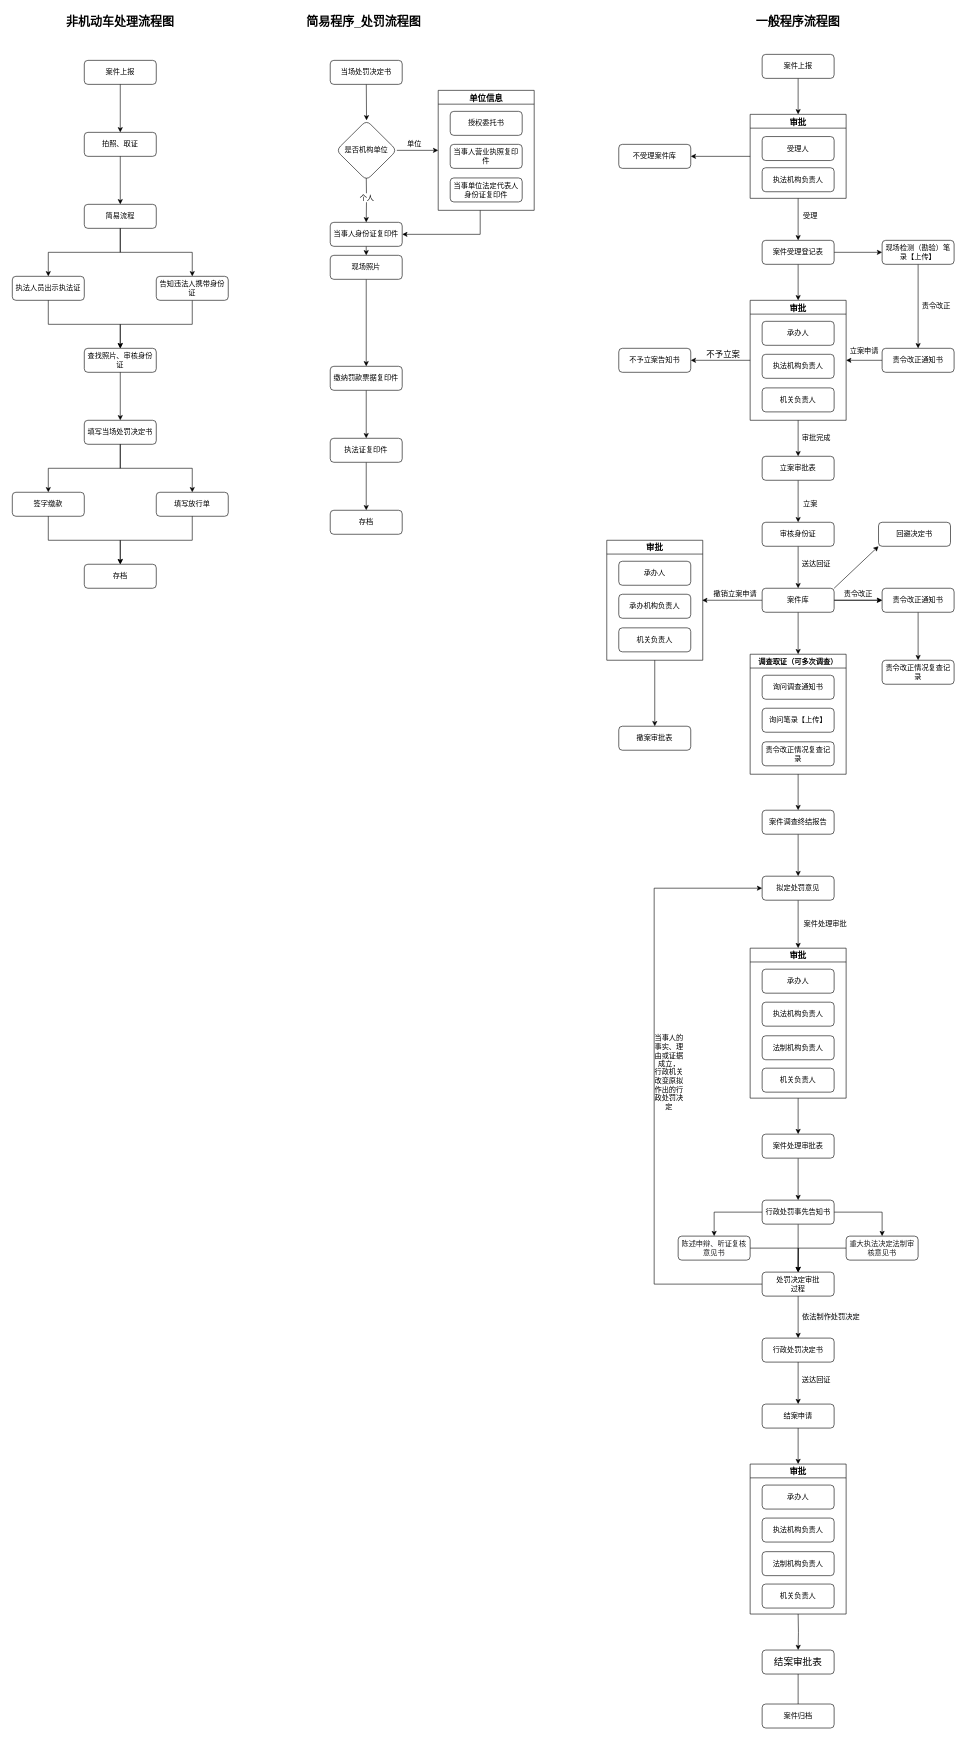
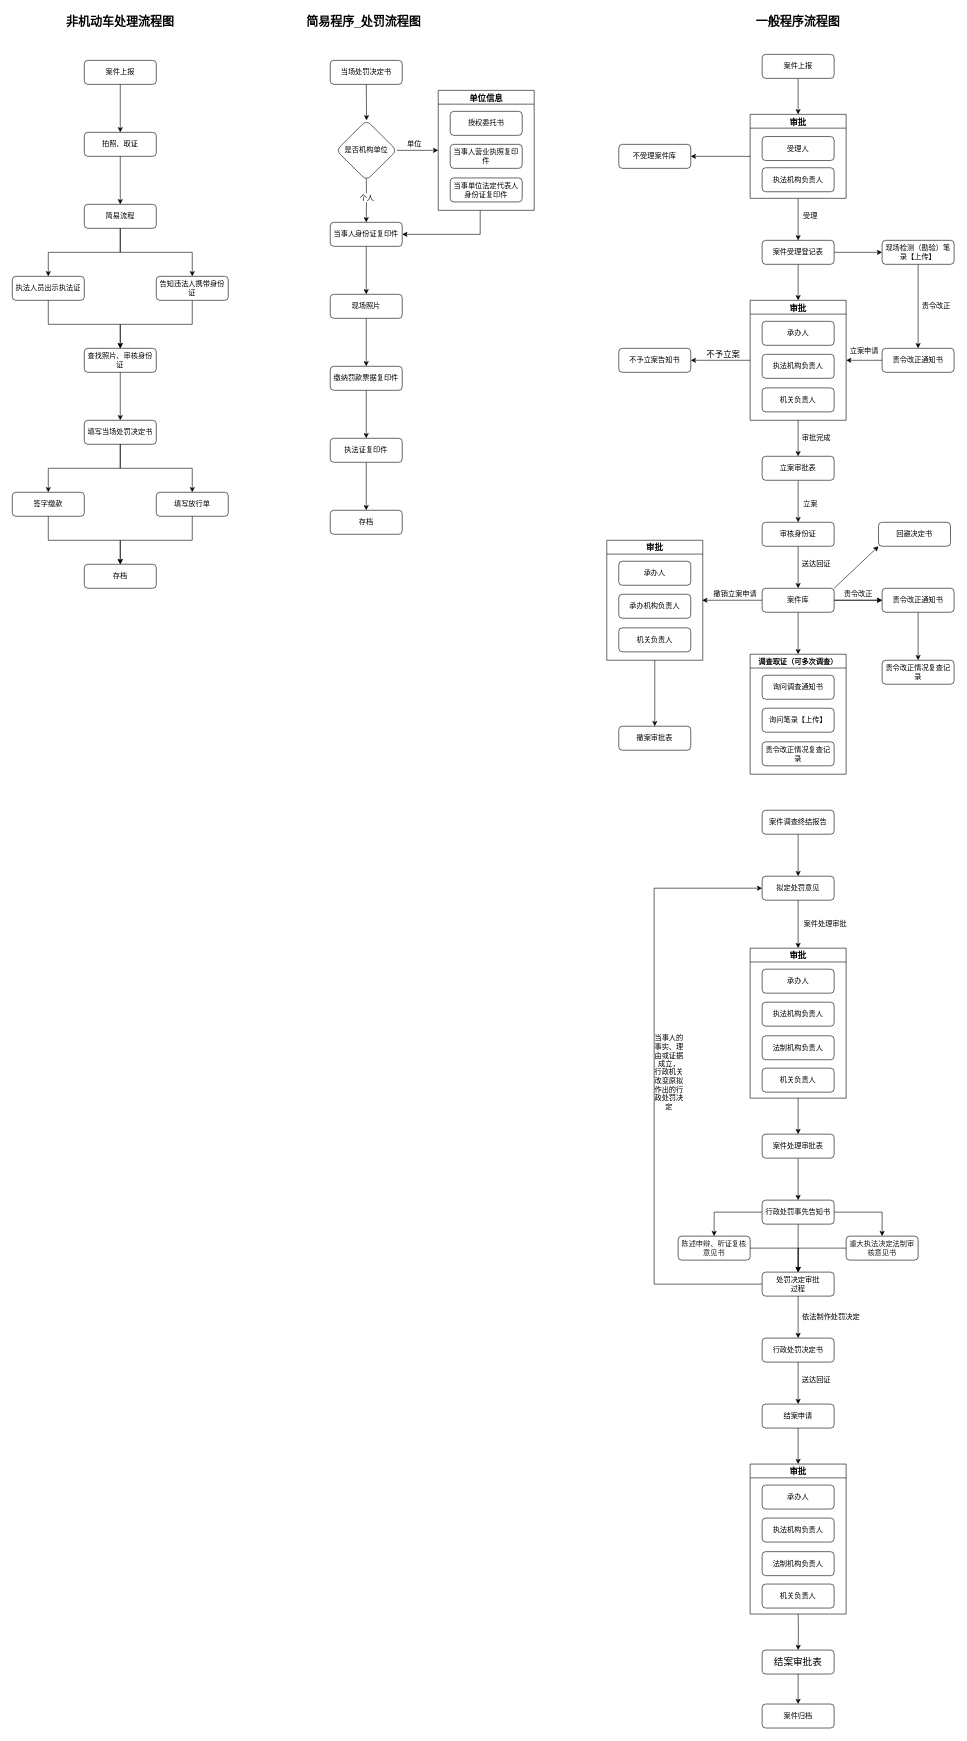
(366, 267) -> (366, 306)
(798, 804) -> none
(798, 1700) -> (798, 1698)
